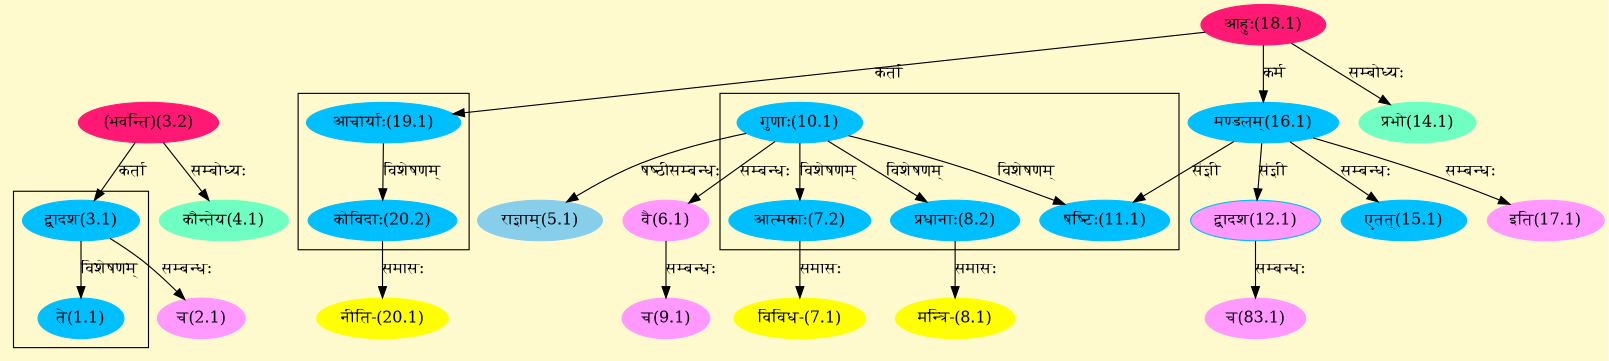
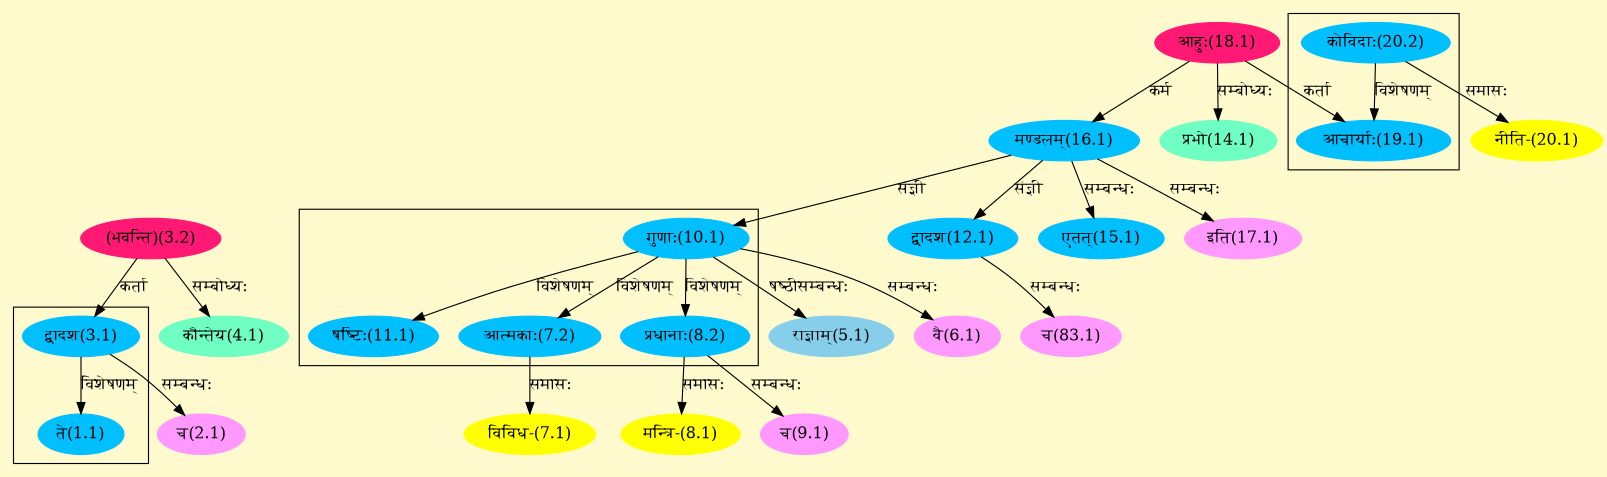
(383, 166) -> (1375, 86)
(1189, 169) -> (878, 189)
(1256, 220) -> (953, 238)
(666, 264) -> (741, 382)
